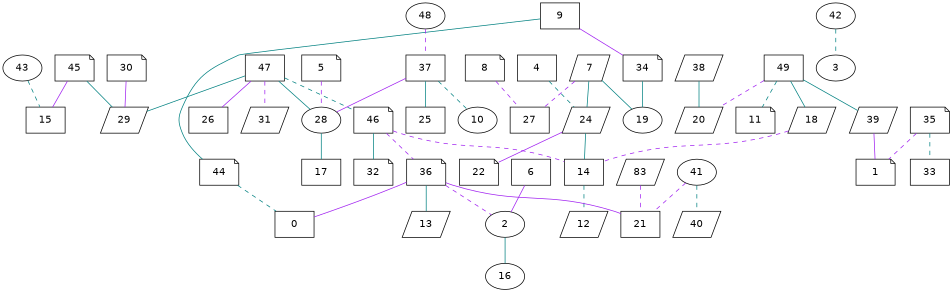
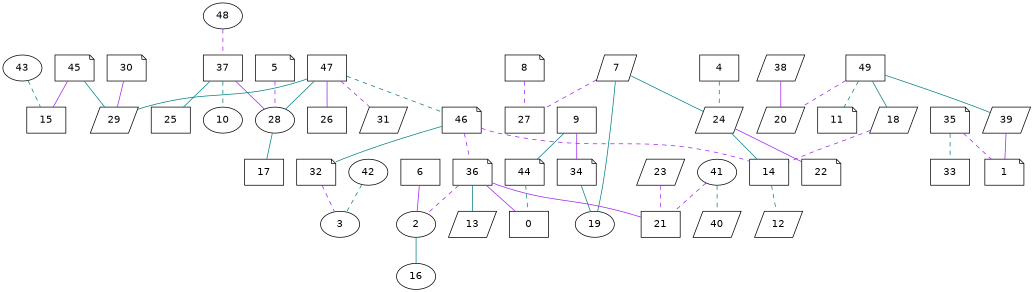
(699, 94) -> (781, 94)
(640, 172) -> (661, 172)
none -> (328, 199)
